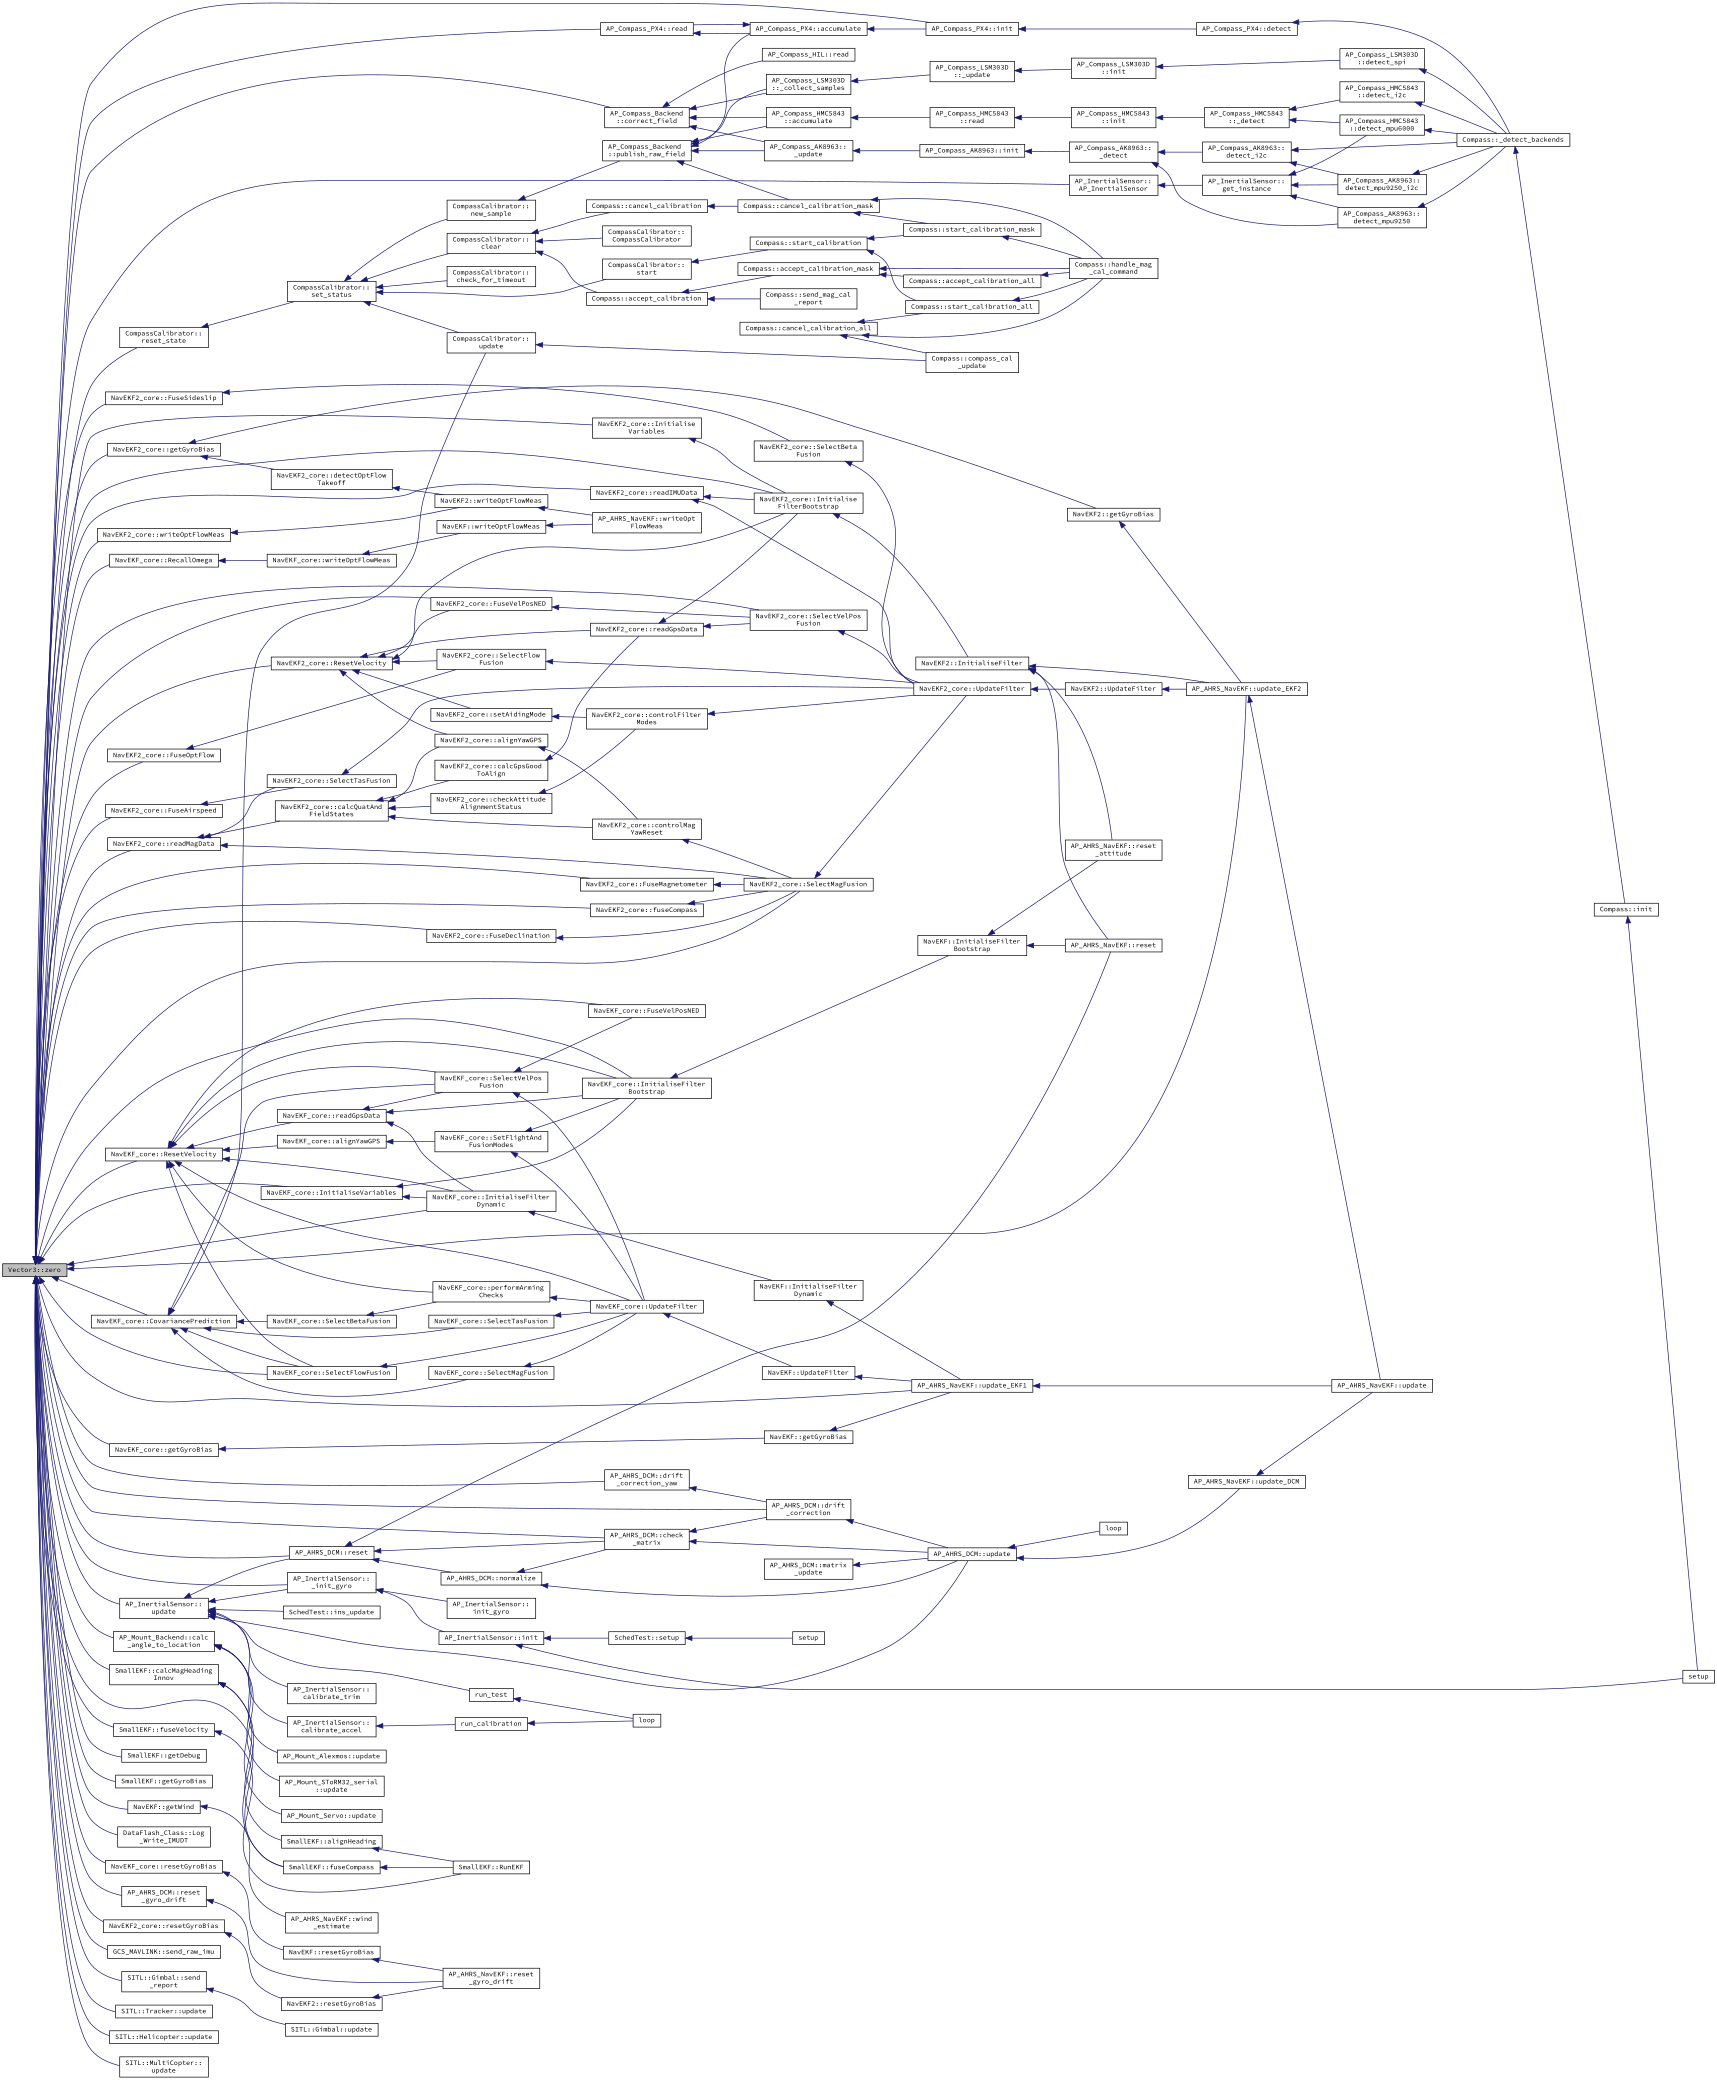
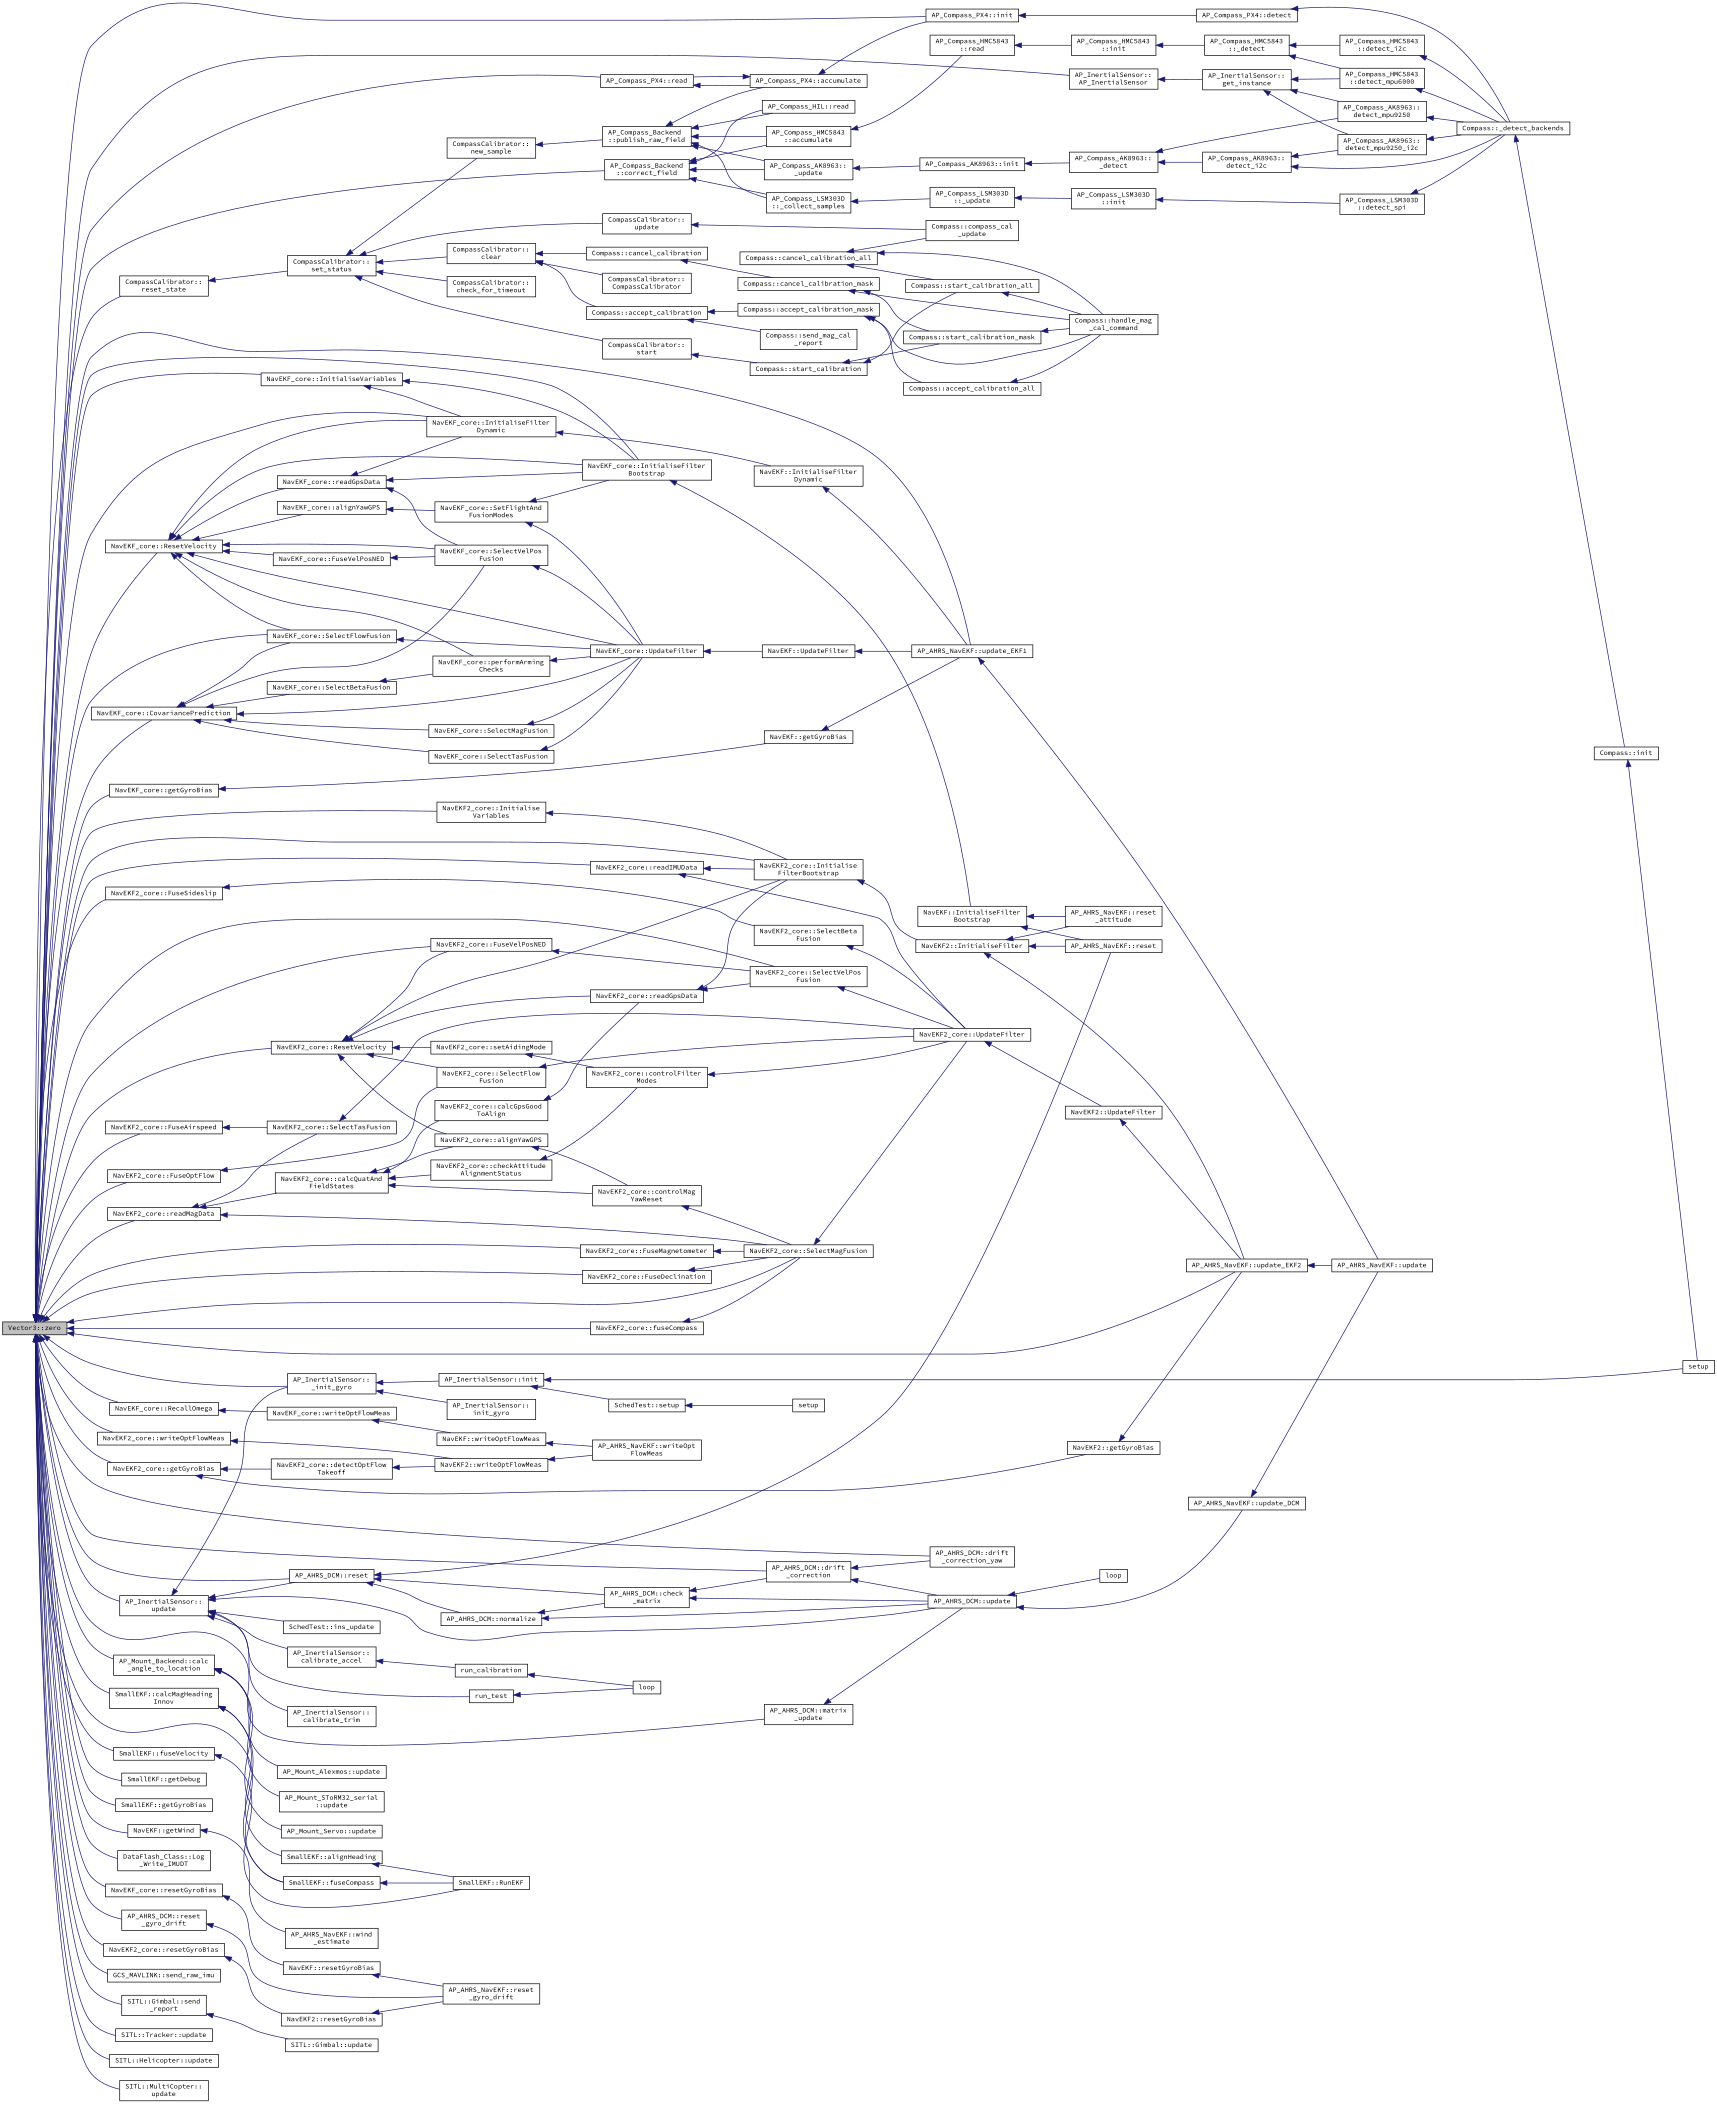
(747, 185) -> (728, 121)
(245, 785) -> (440, 702)
(576, 1043) -> (416, 557)
(731, 1495) -> (894, 1564)
(230, 1522) -> (272, 1736)
